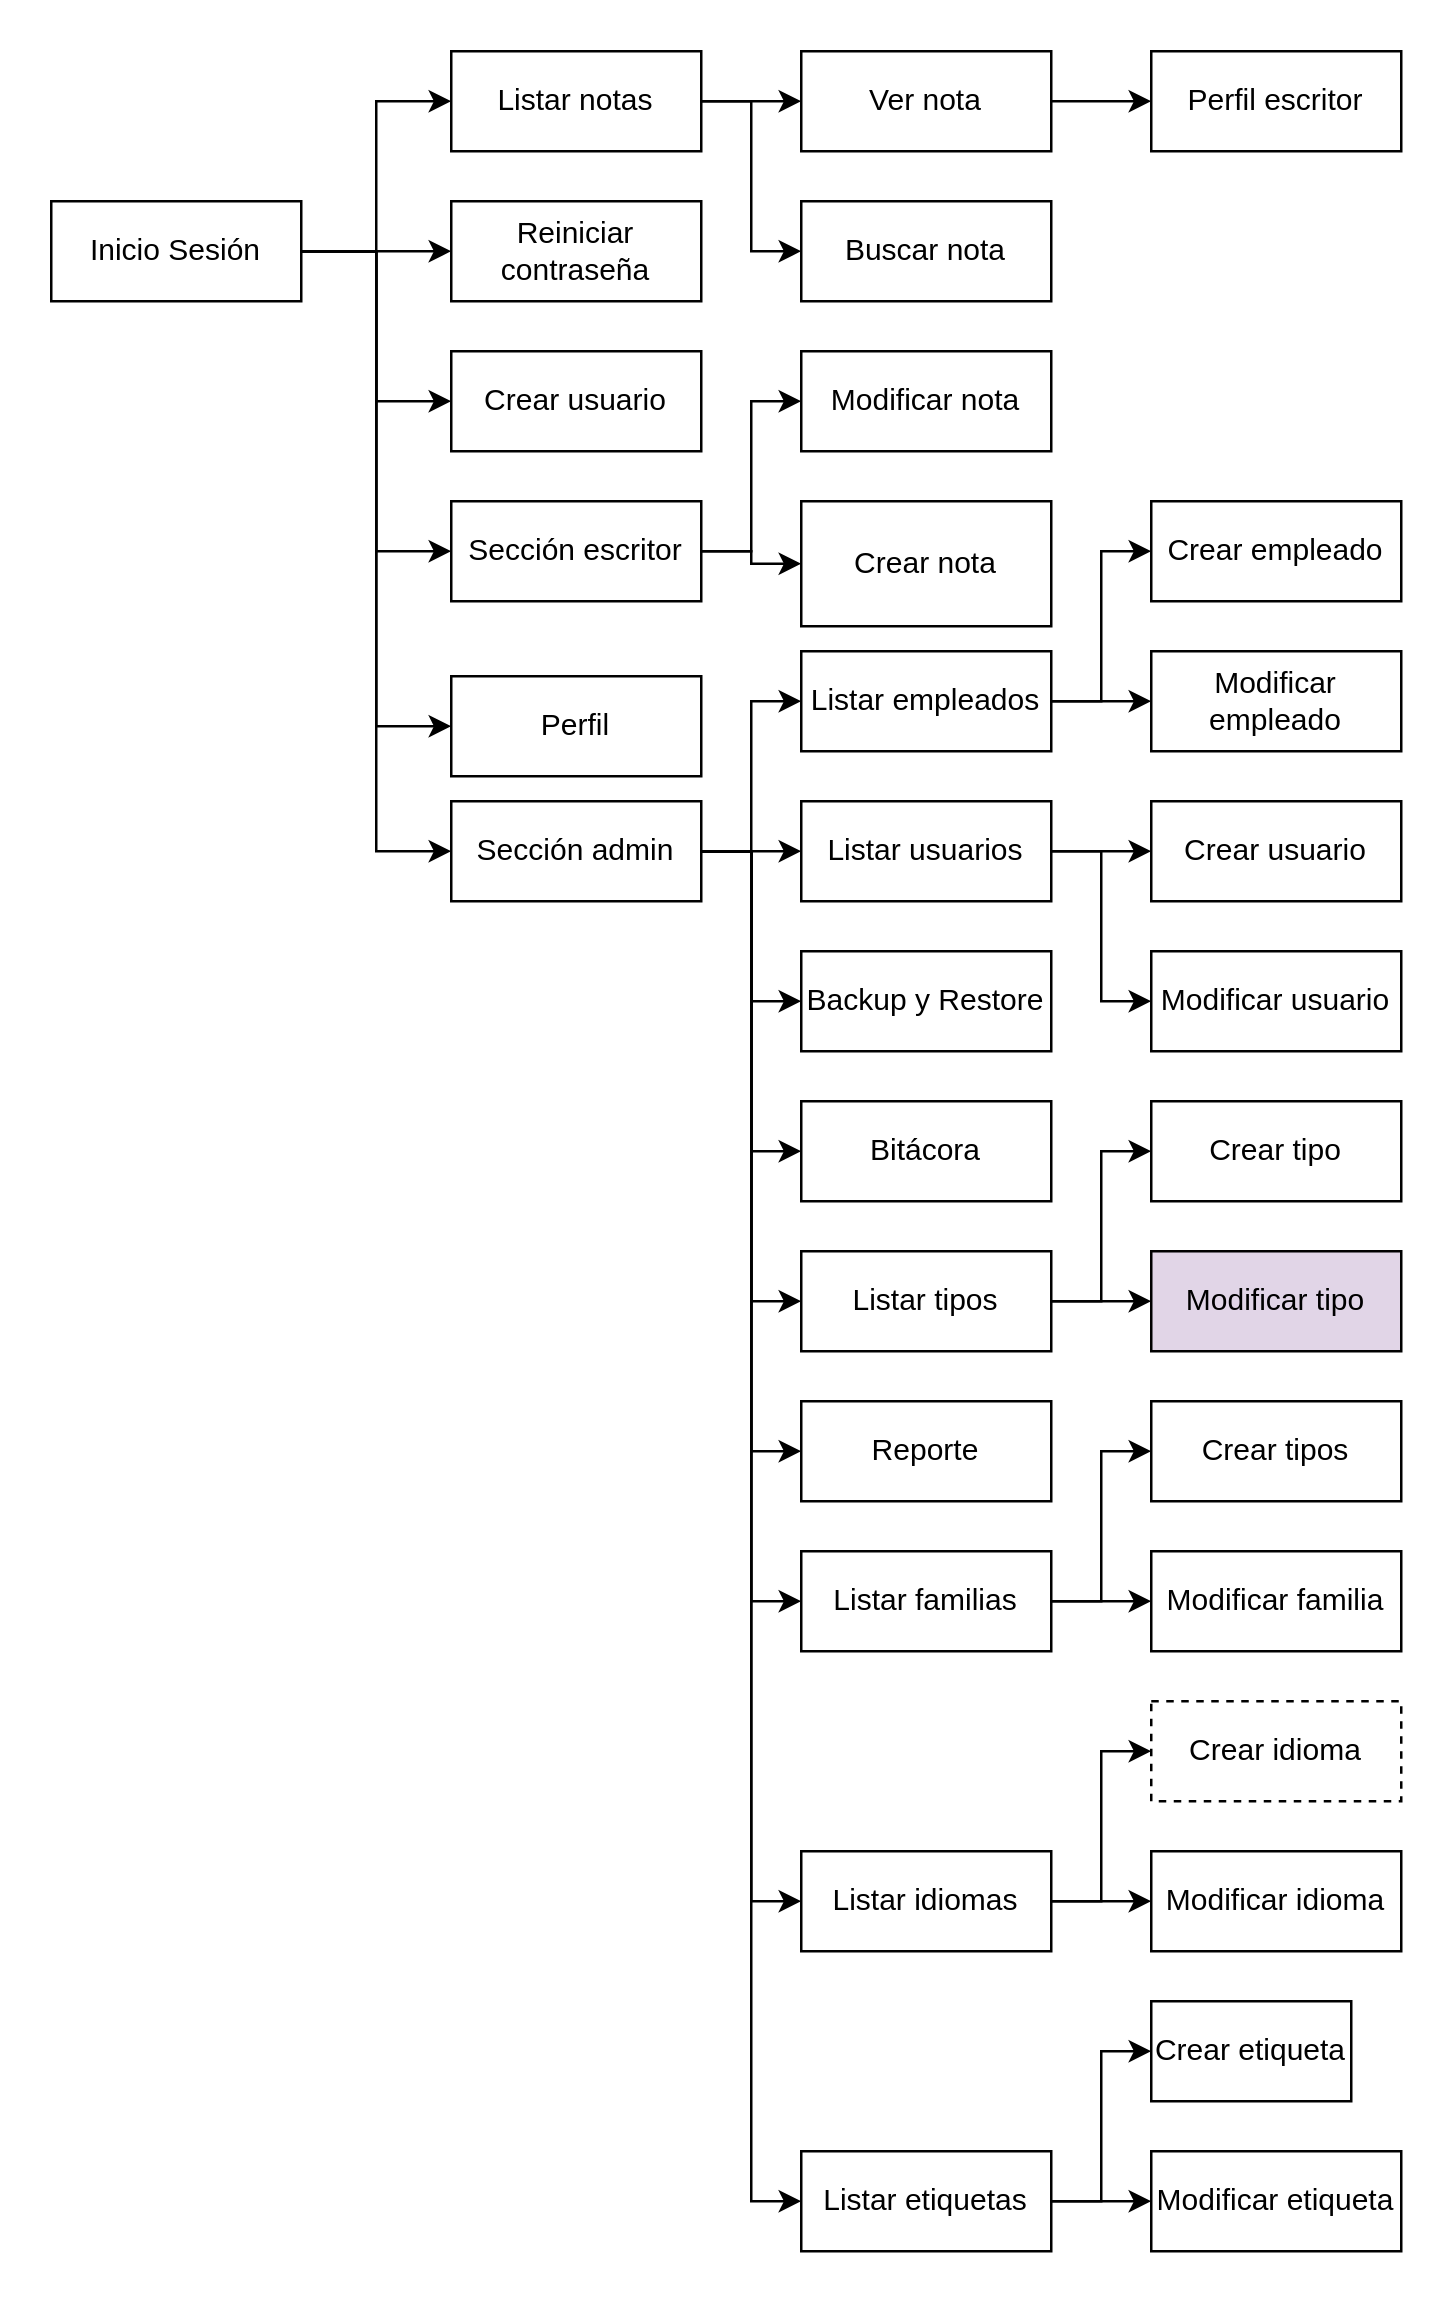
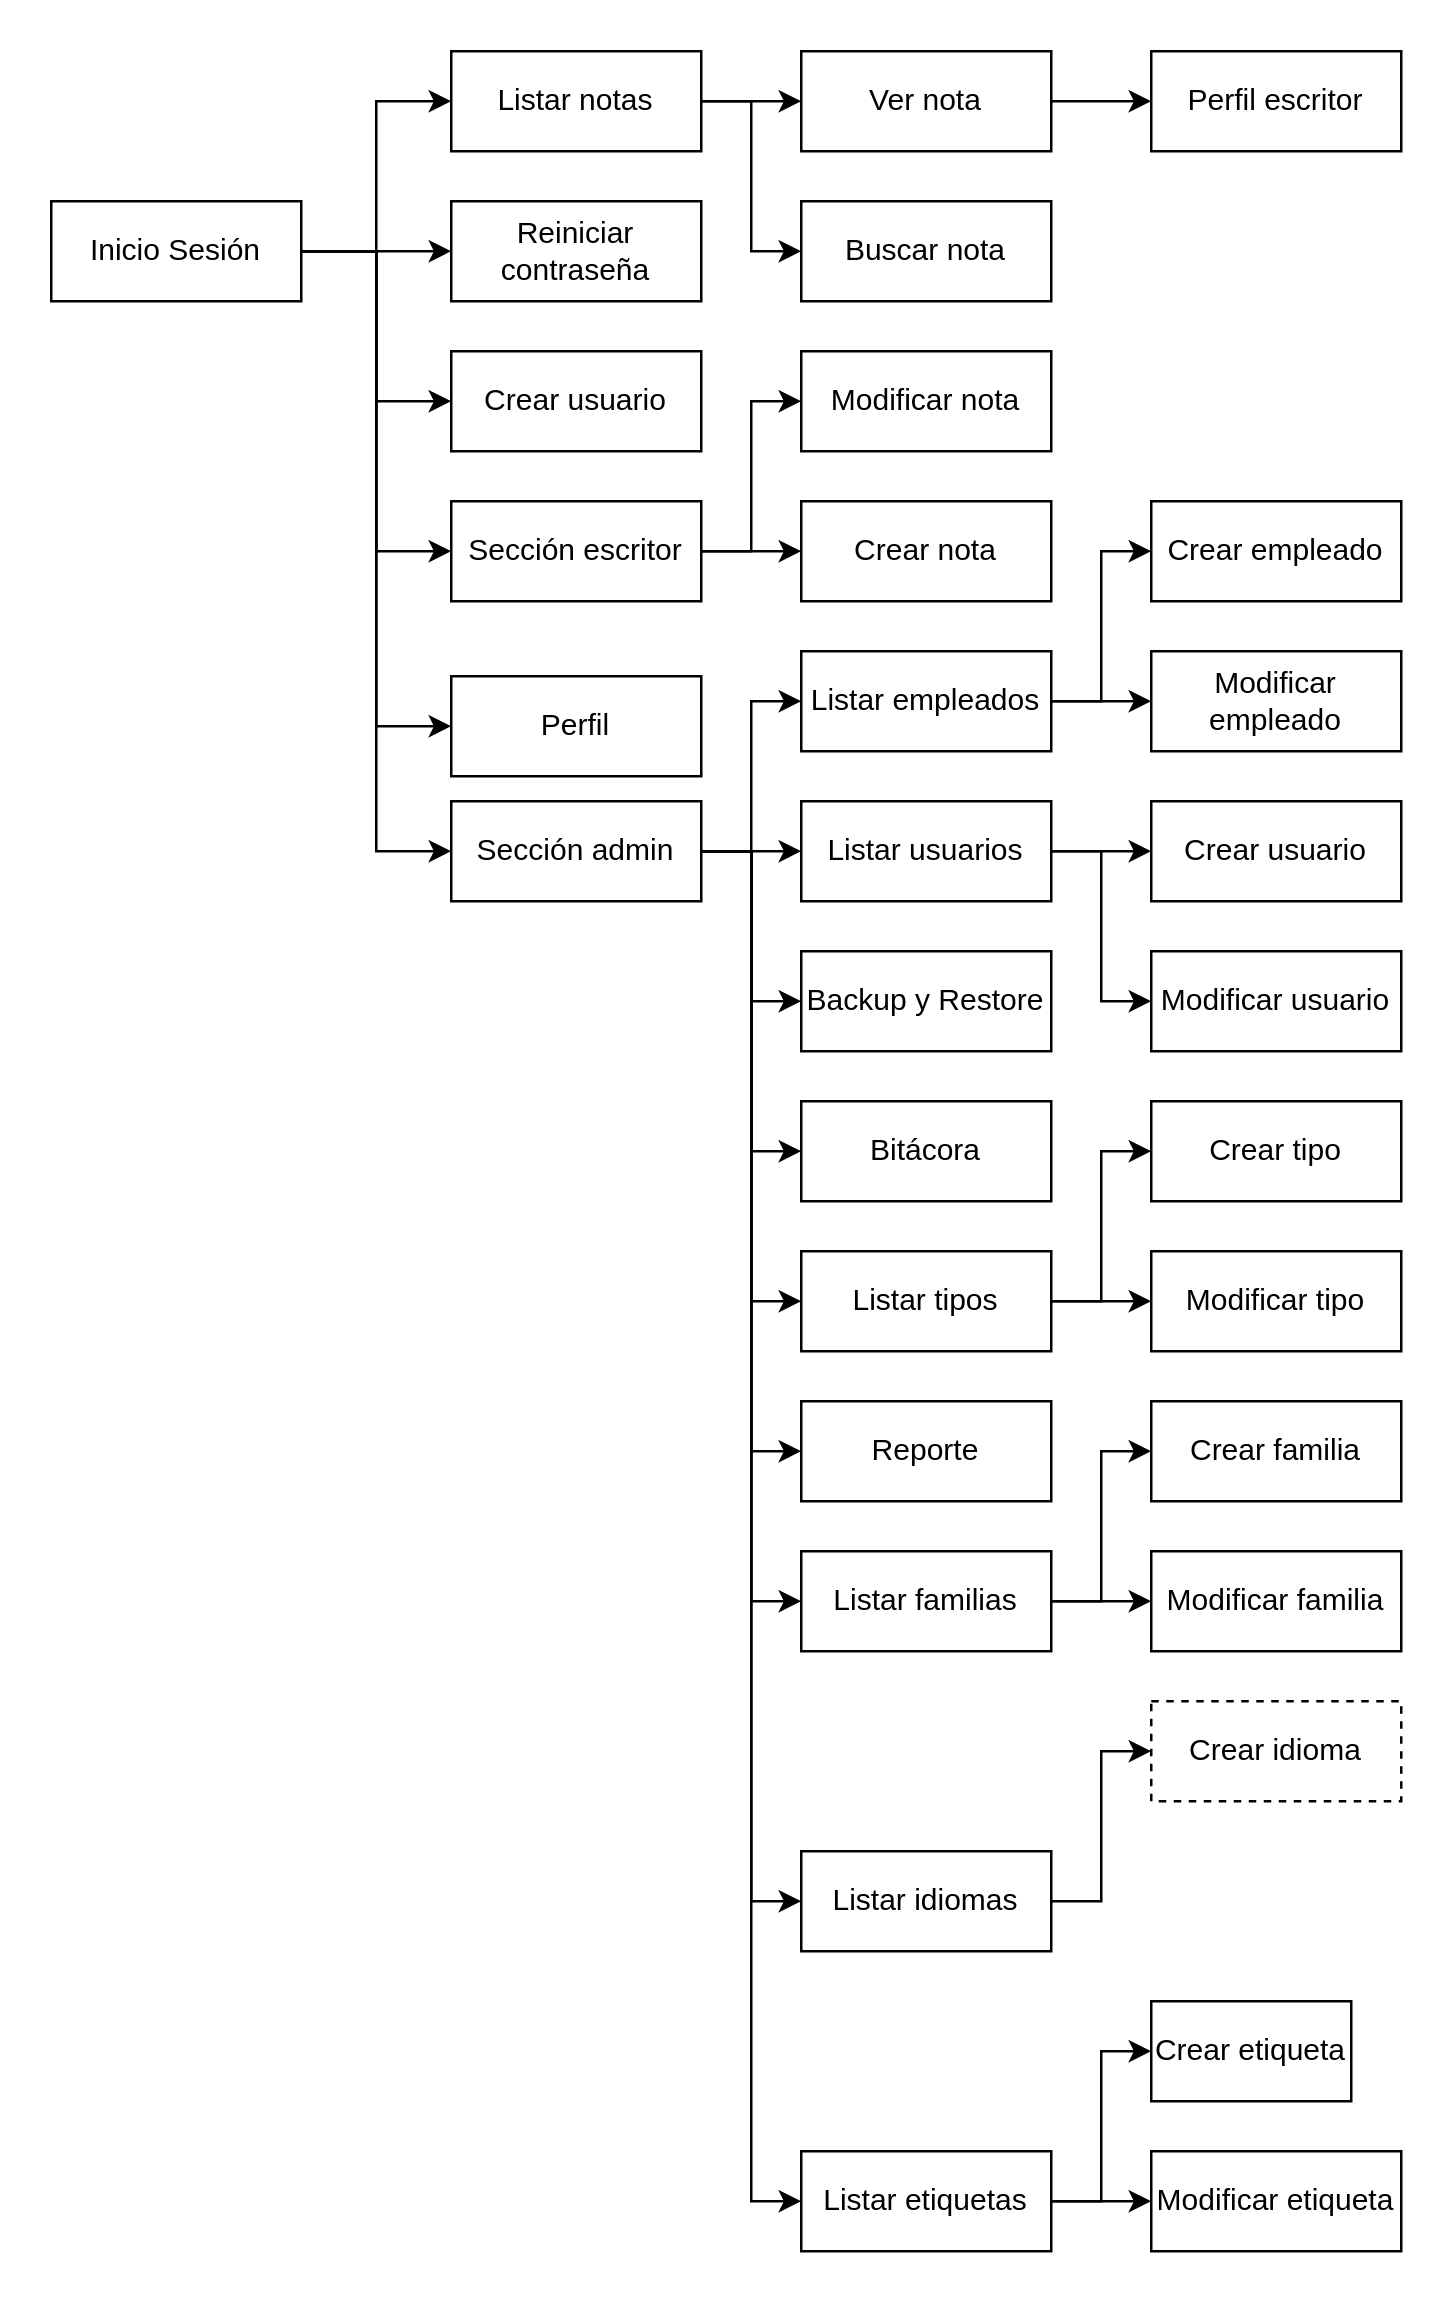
(926, 564) -> (926, 551)
(1276, 1301) -> (1276, 1301)
(1276, 1451) -> (1276, 1451)
(1120, 1901) -> none
(1276, 1901) -> none
